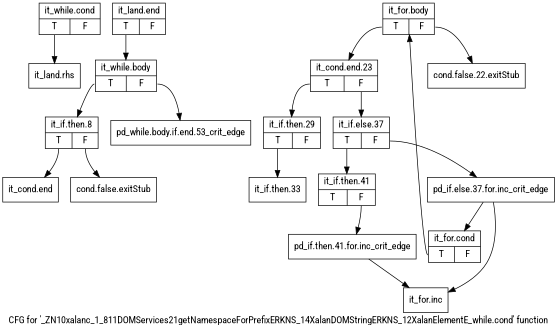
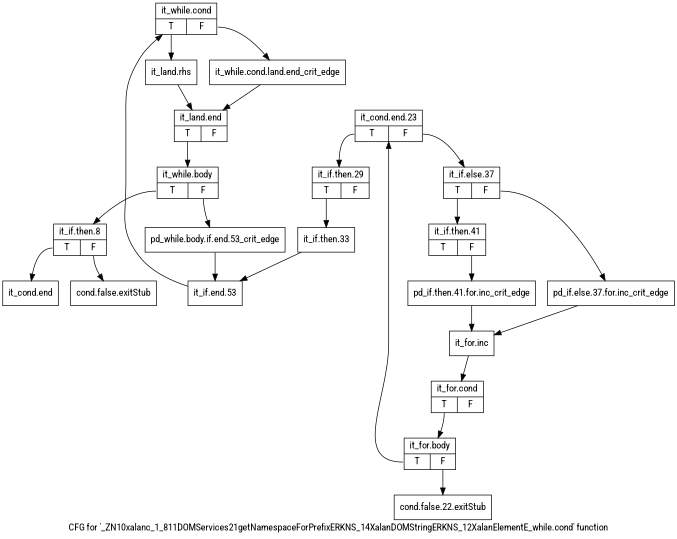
none -> (278, 72)
none -> (183, 94)
(476, 214) -> (466, 365)
none -> (215, 293)
